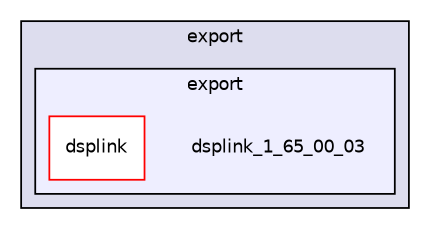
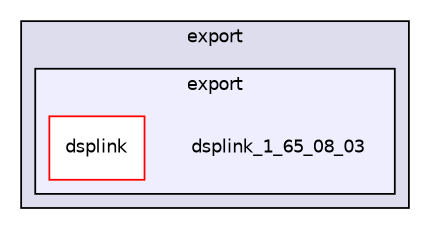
(278, 148) -> (278, 148)
